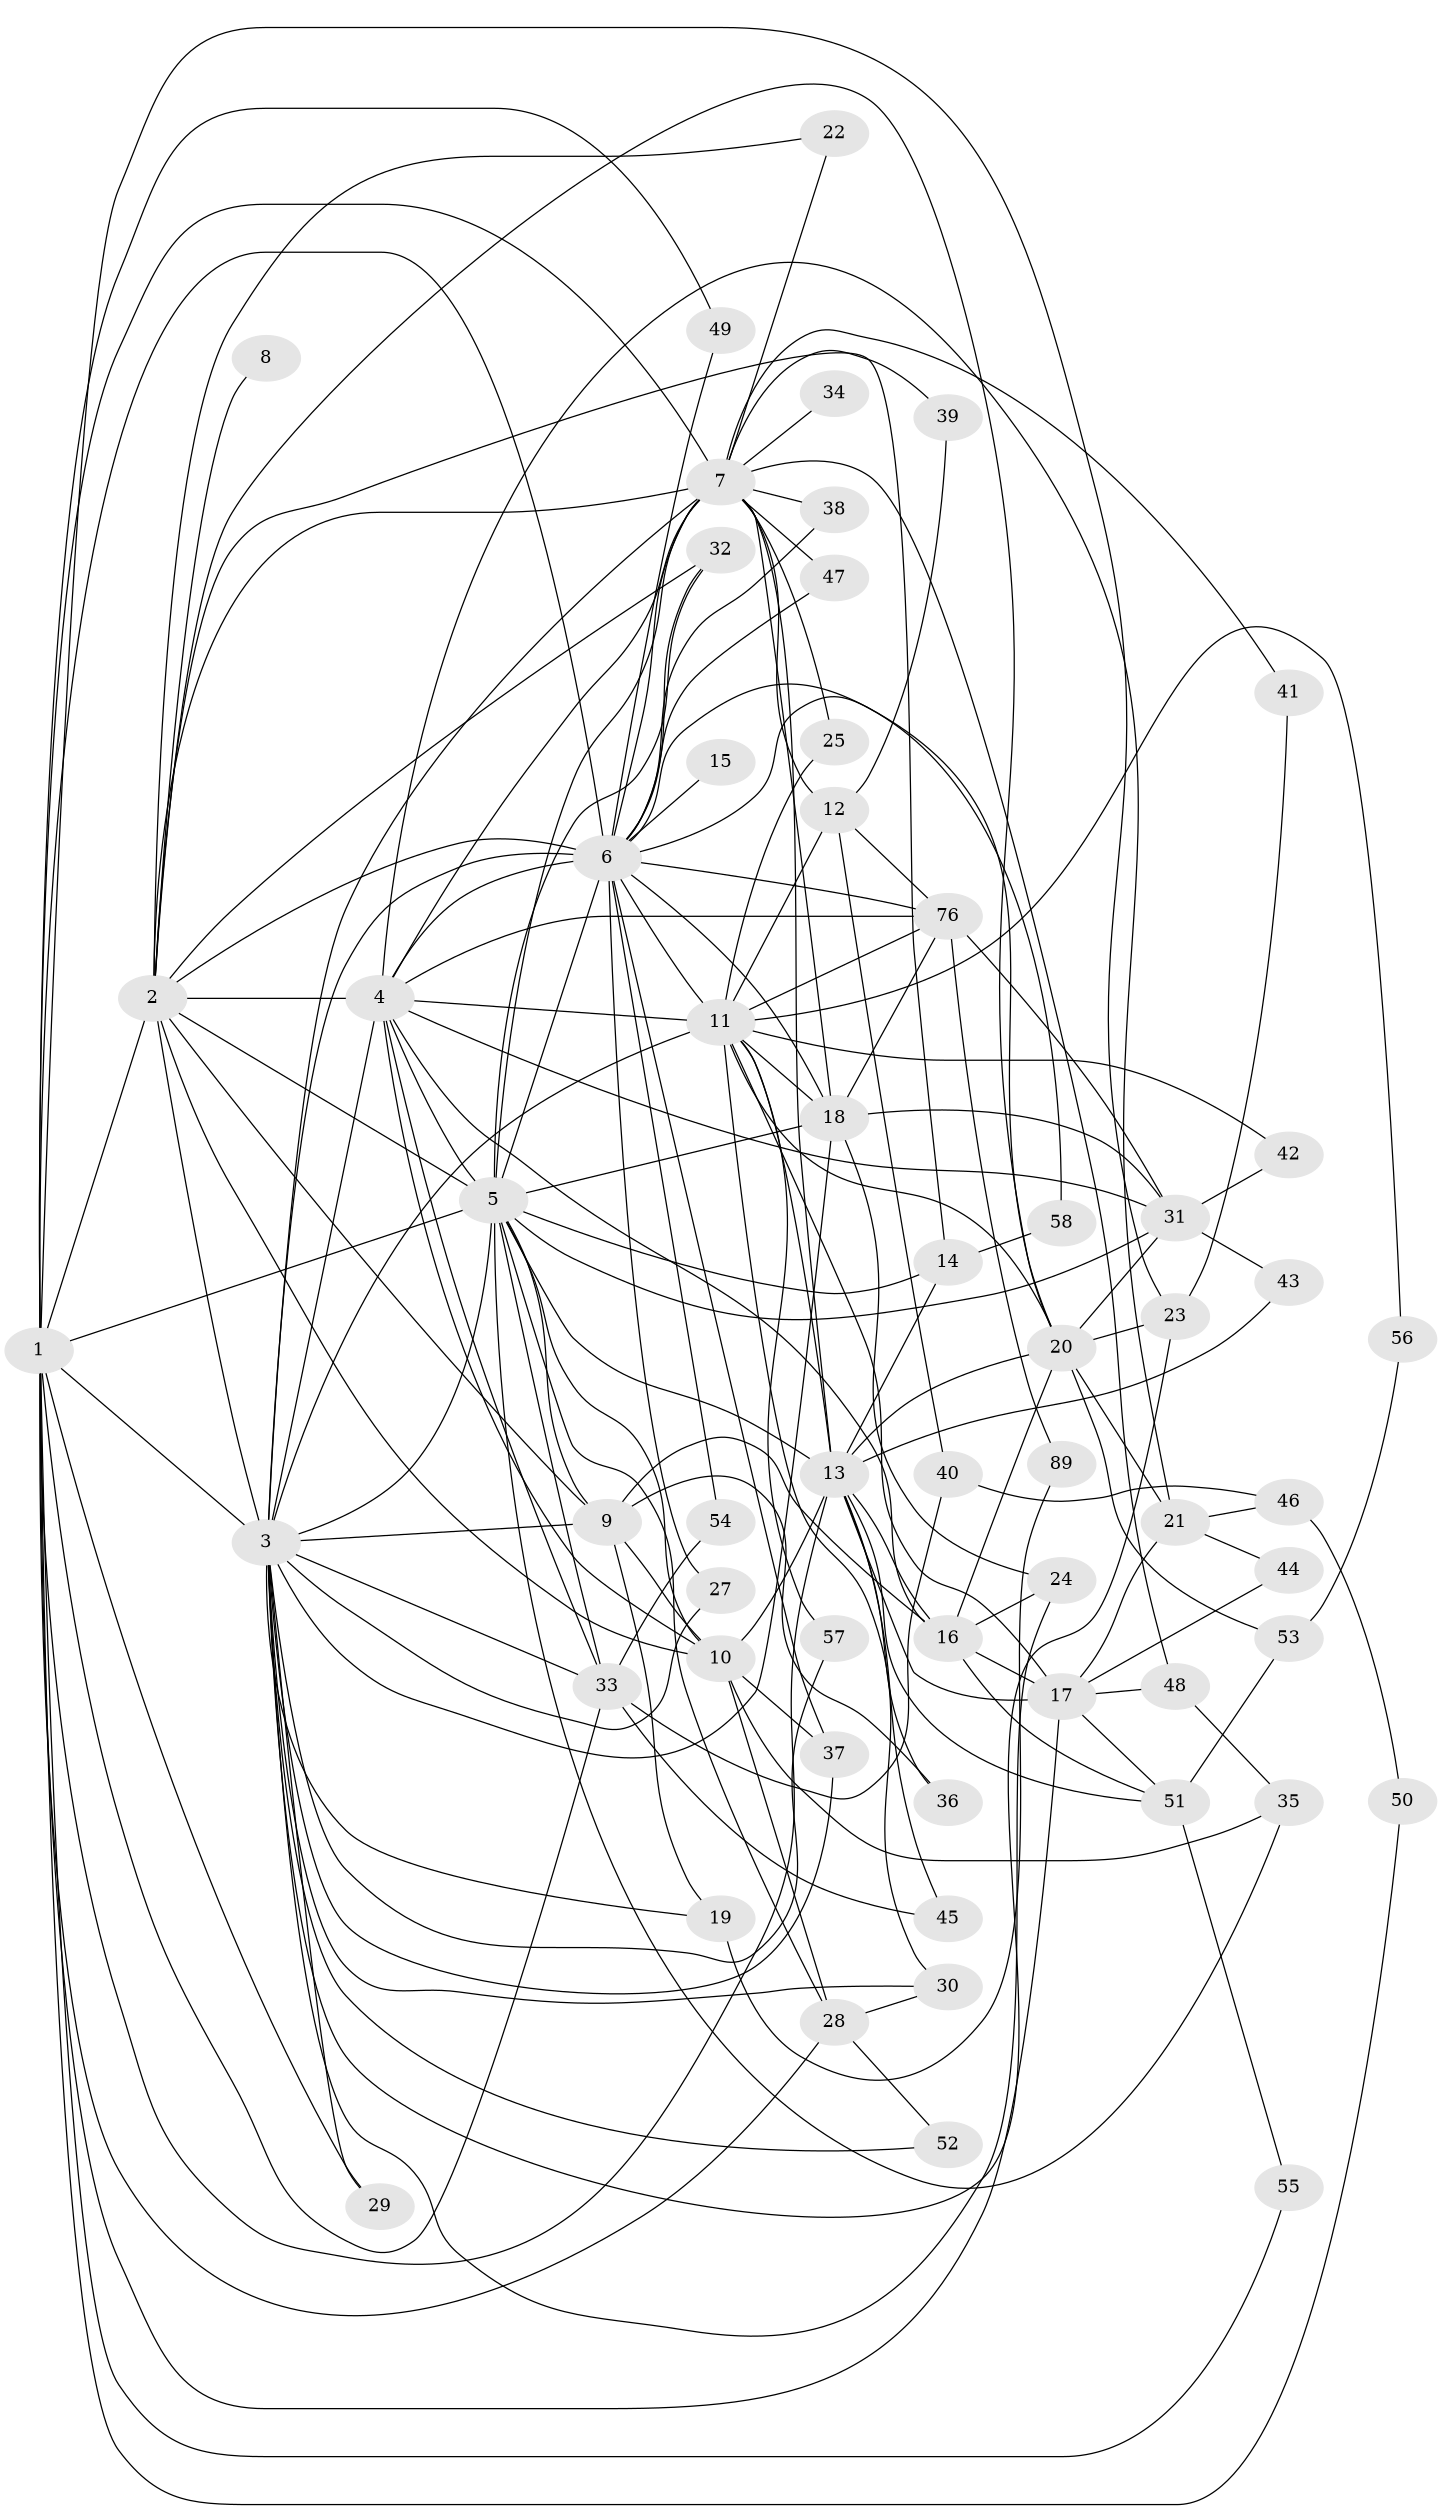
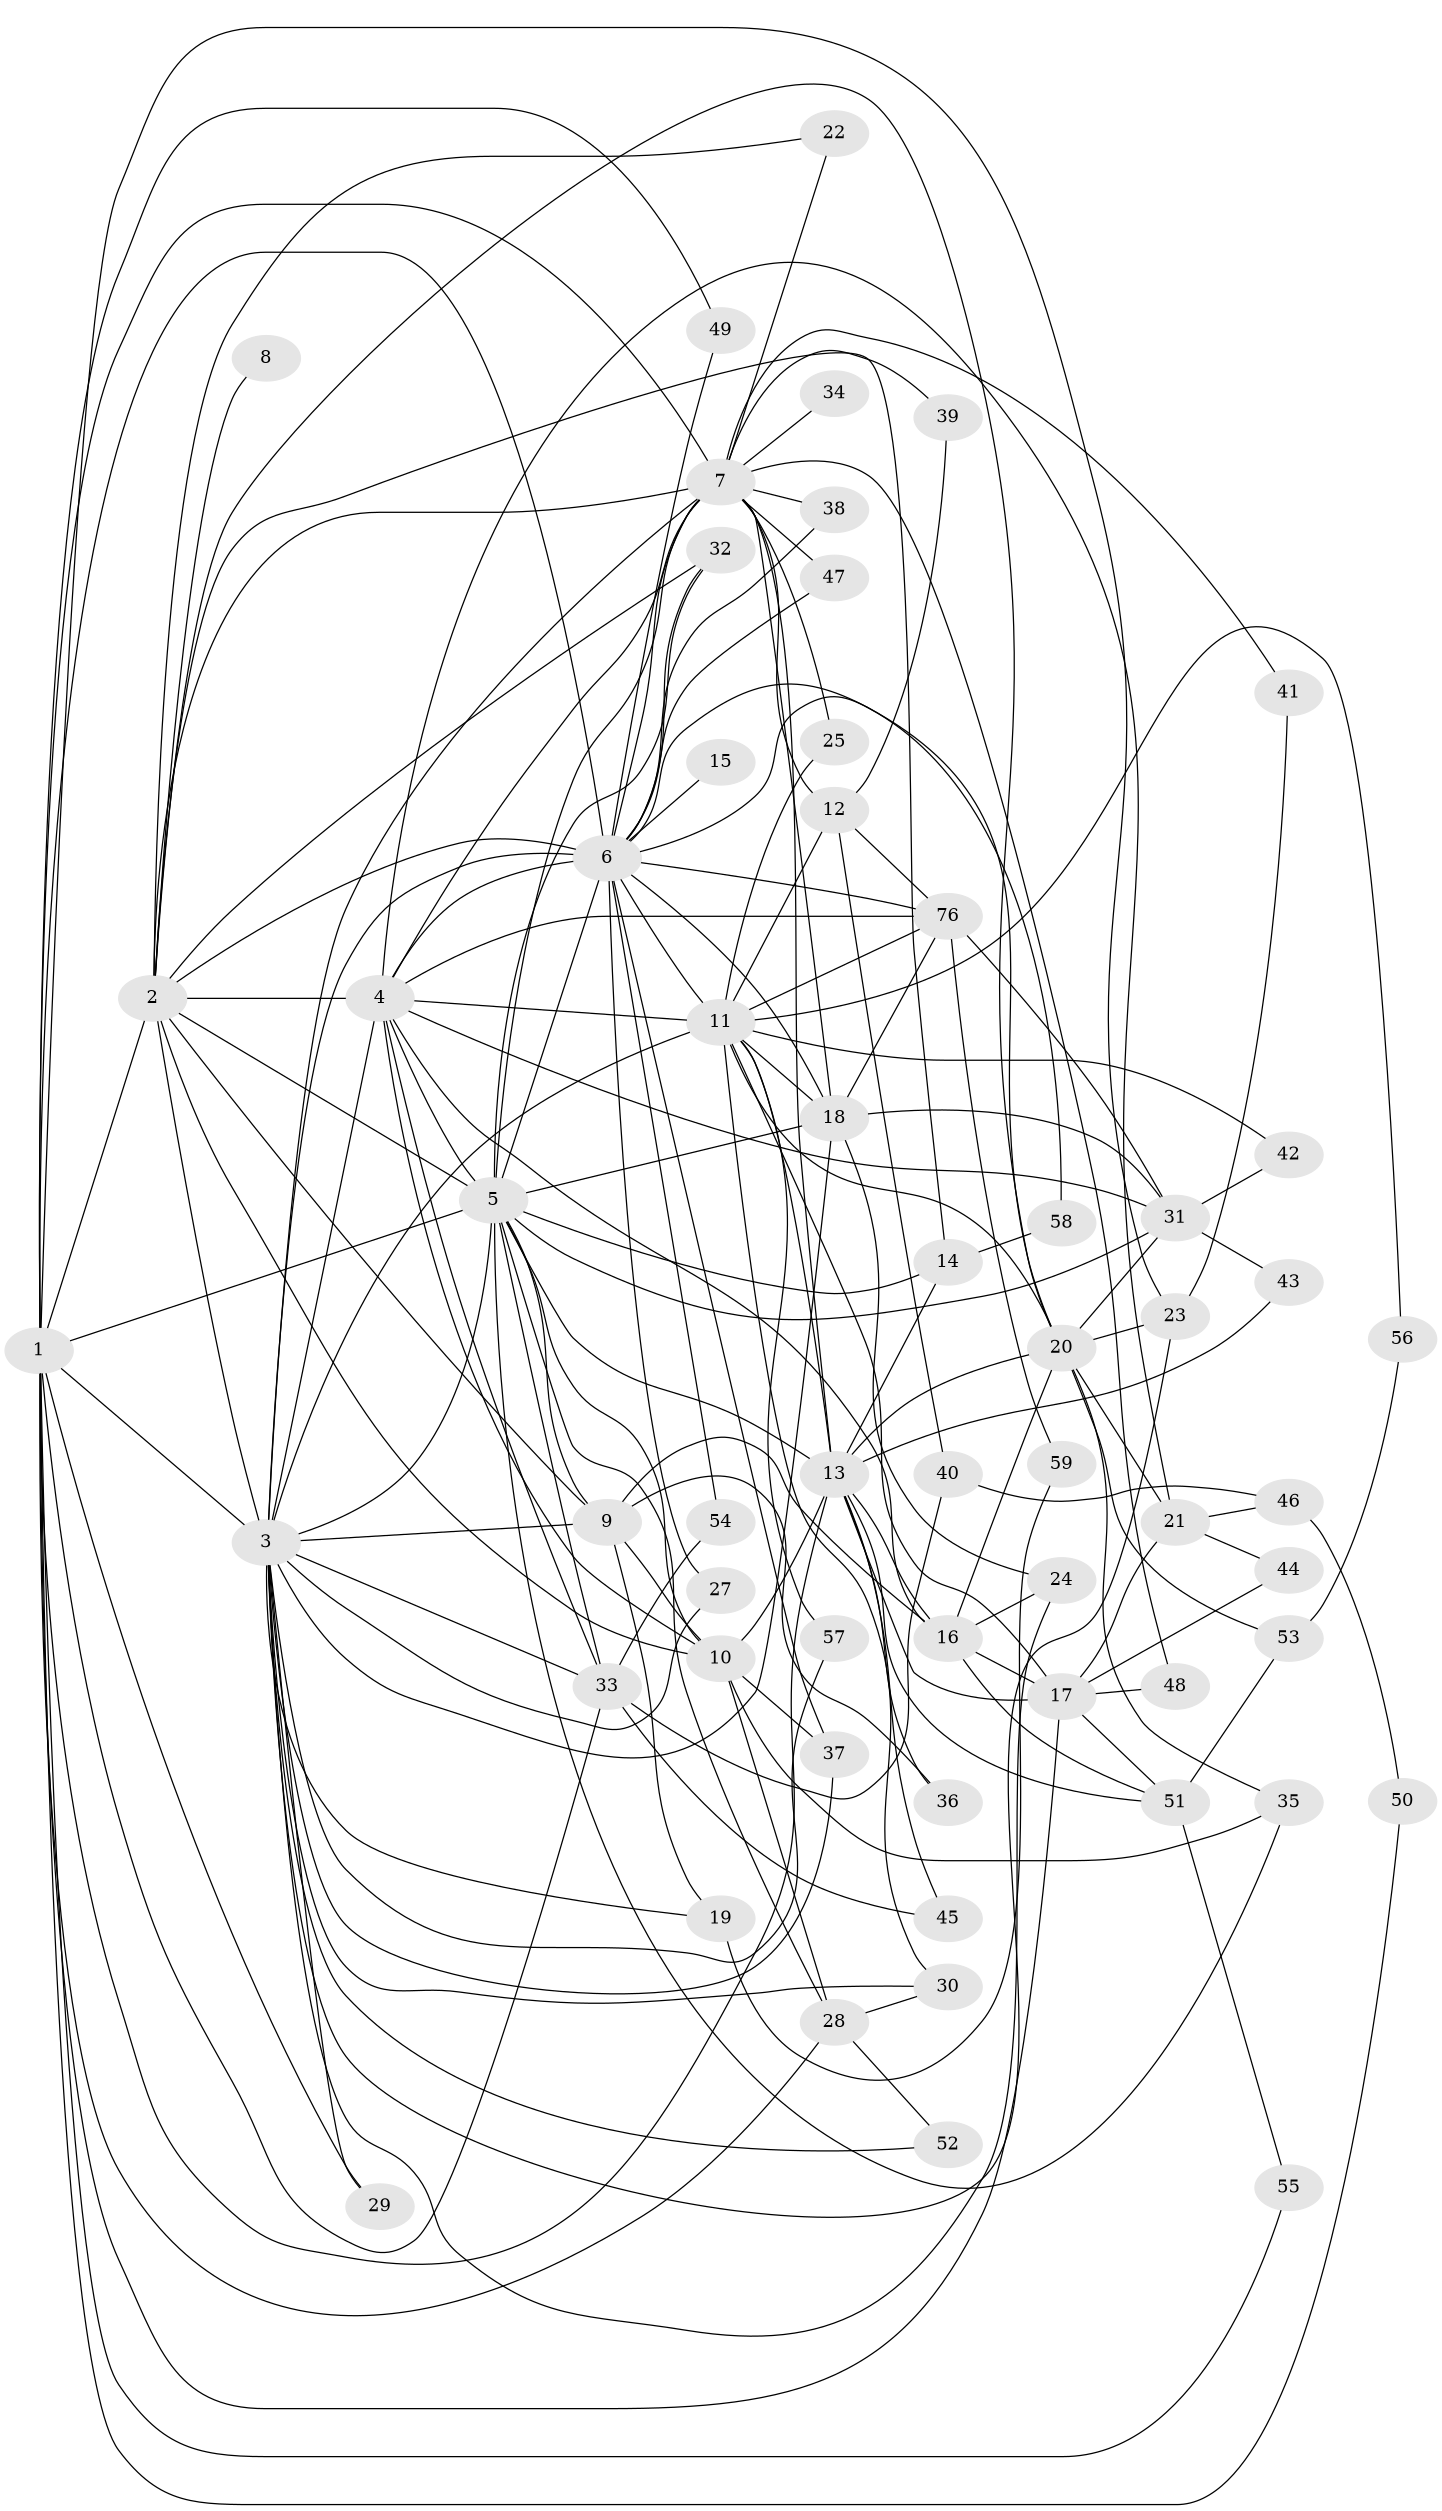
(1062, 1464) -> (1062, 1464)
(1232, 1745) -> (1104, 1578)
